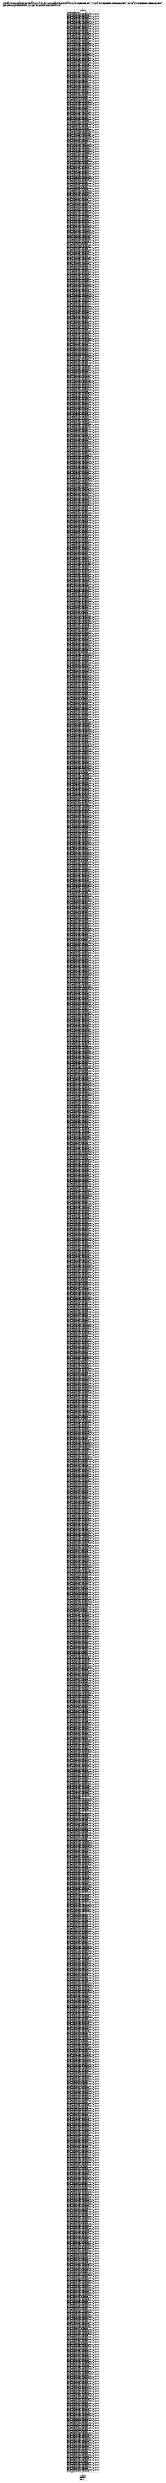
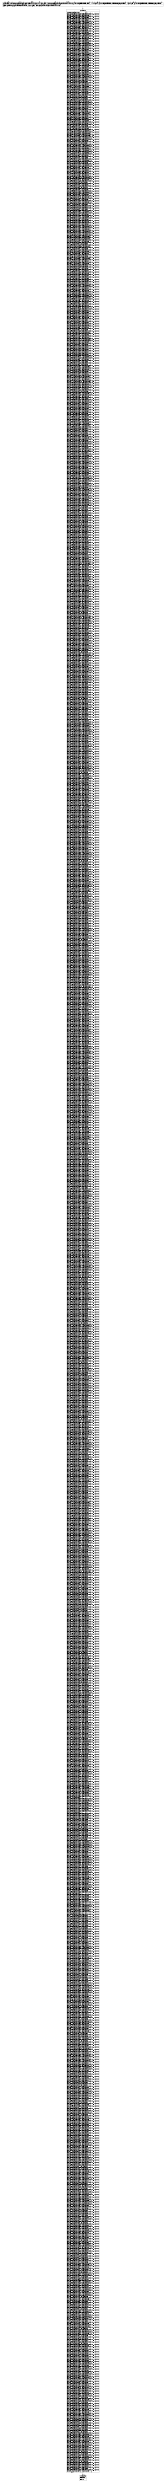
(73, 12) -> (73, 12)
